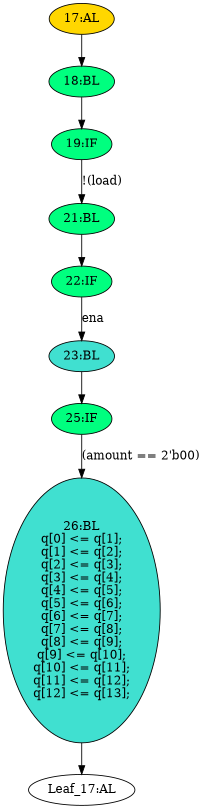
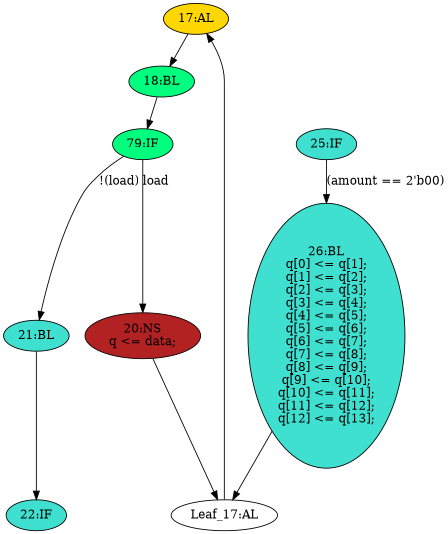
(82, 144) -> (143, 144)
(82, 219) -> (36, 336)
none -> (224, 269)
(82, 282) -> (36, 515)
none -> (143, 336)
(82, 356) -> none
(82, 419) -> (326, 144)
